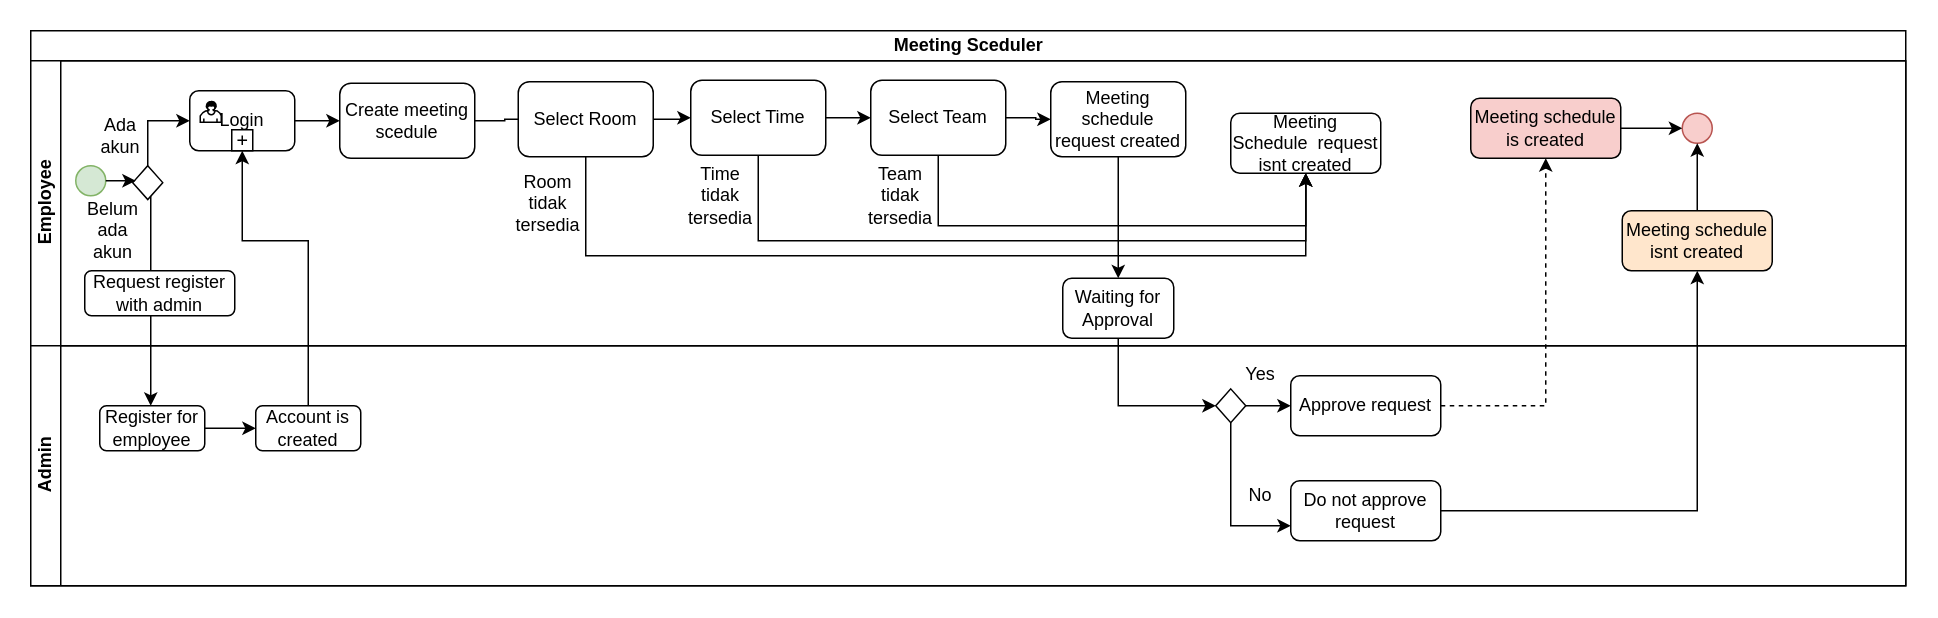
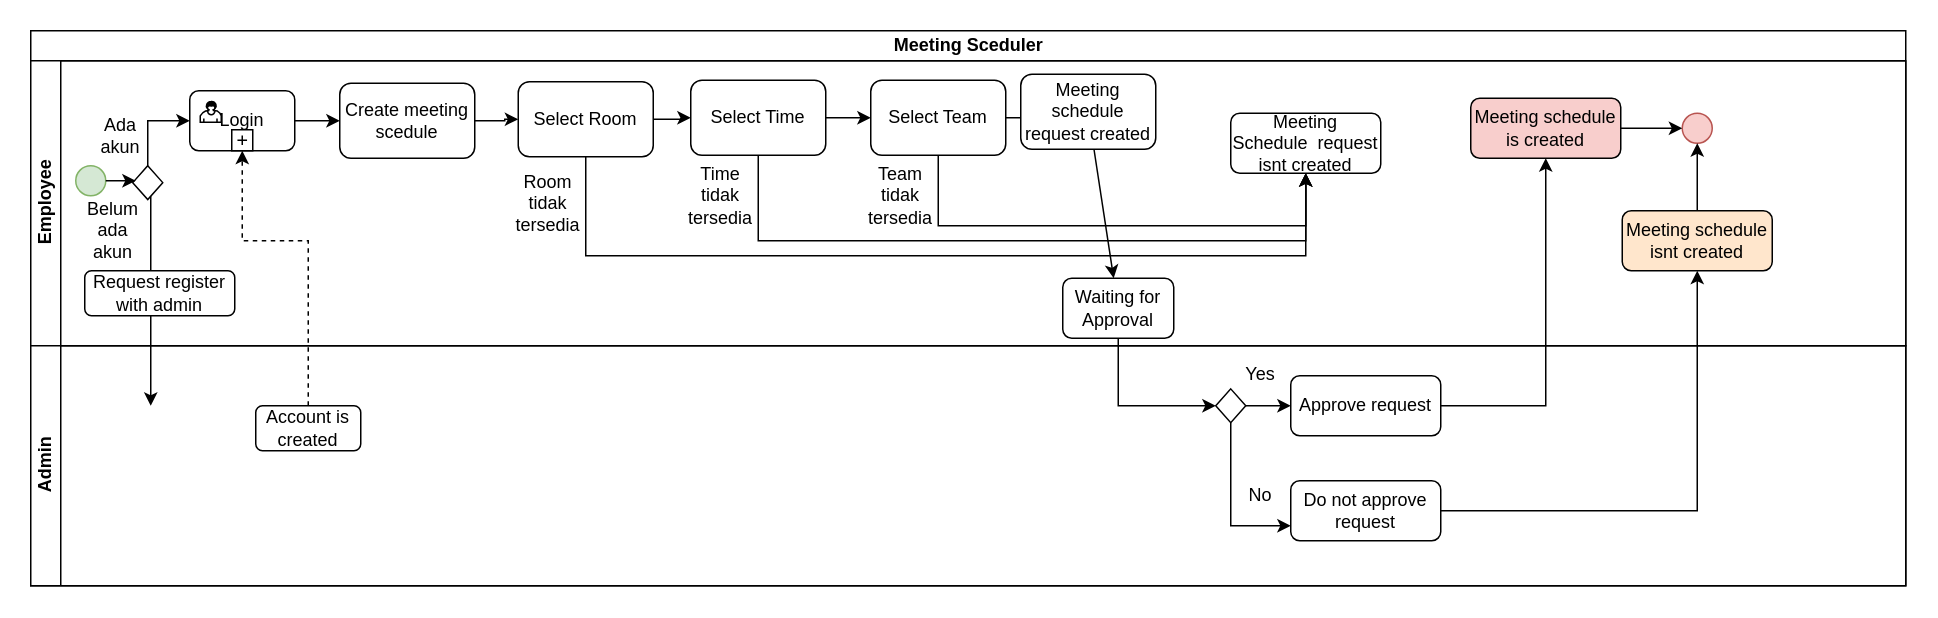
(510, 119) -> (505, 119)
(1118, 119) -> (1088, 112)
(288, 241) -> (288, 241)
(1546, 338) -> (1546, 338)
(152, 428) -> none
(234, 428) -> none
